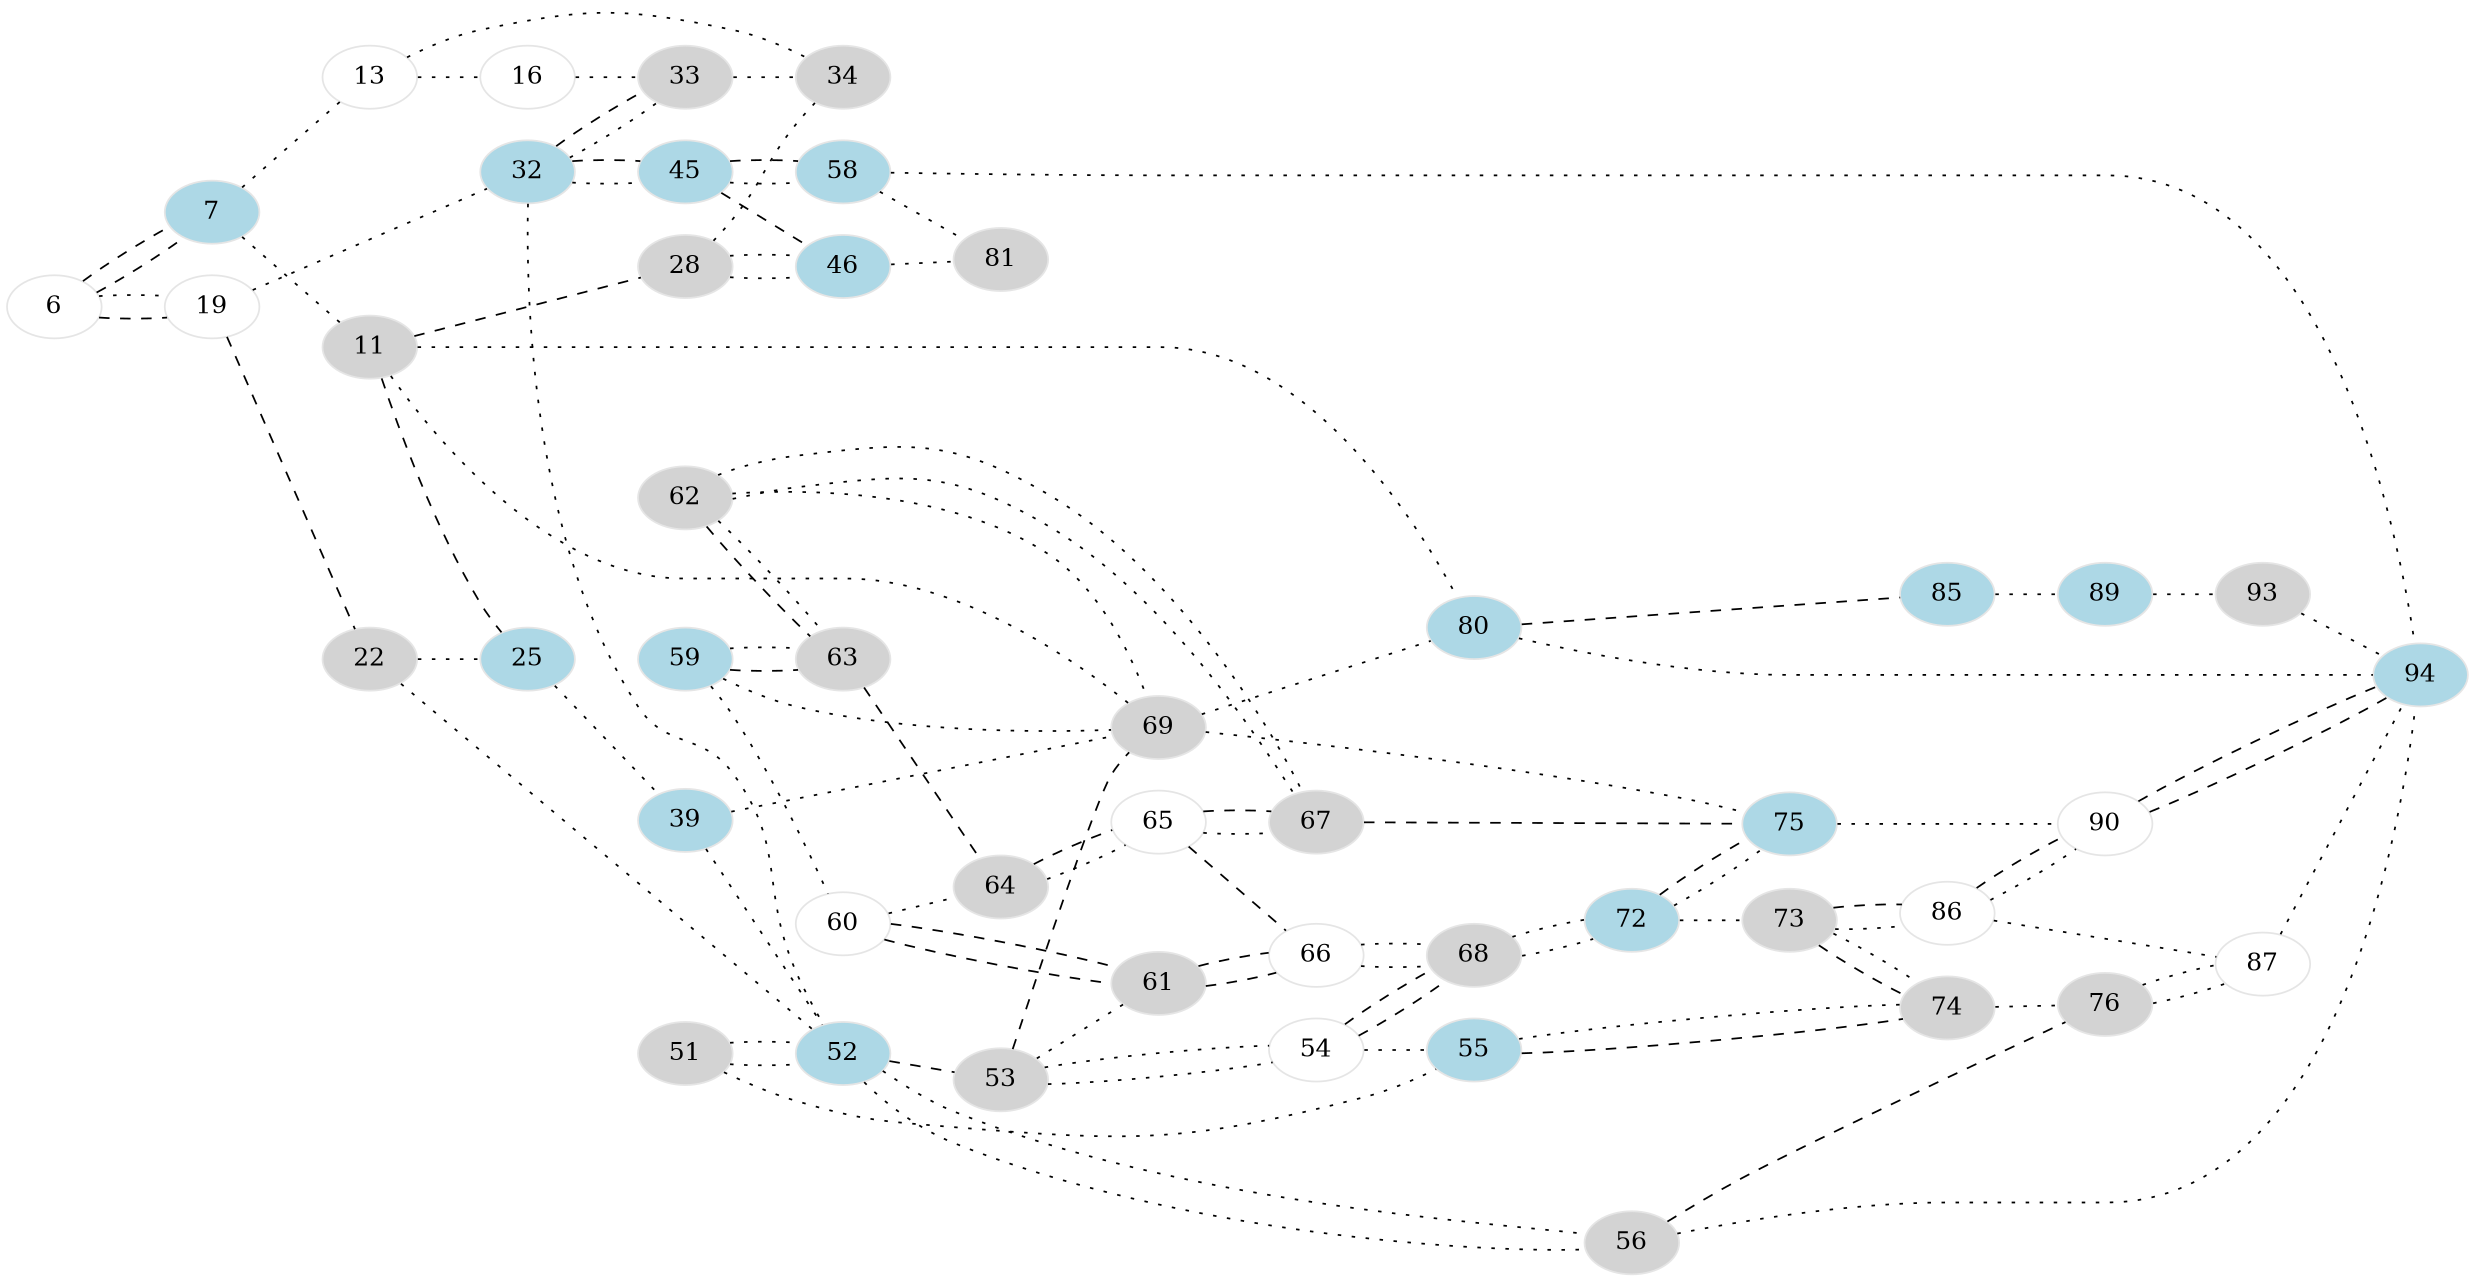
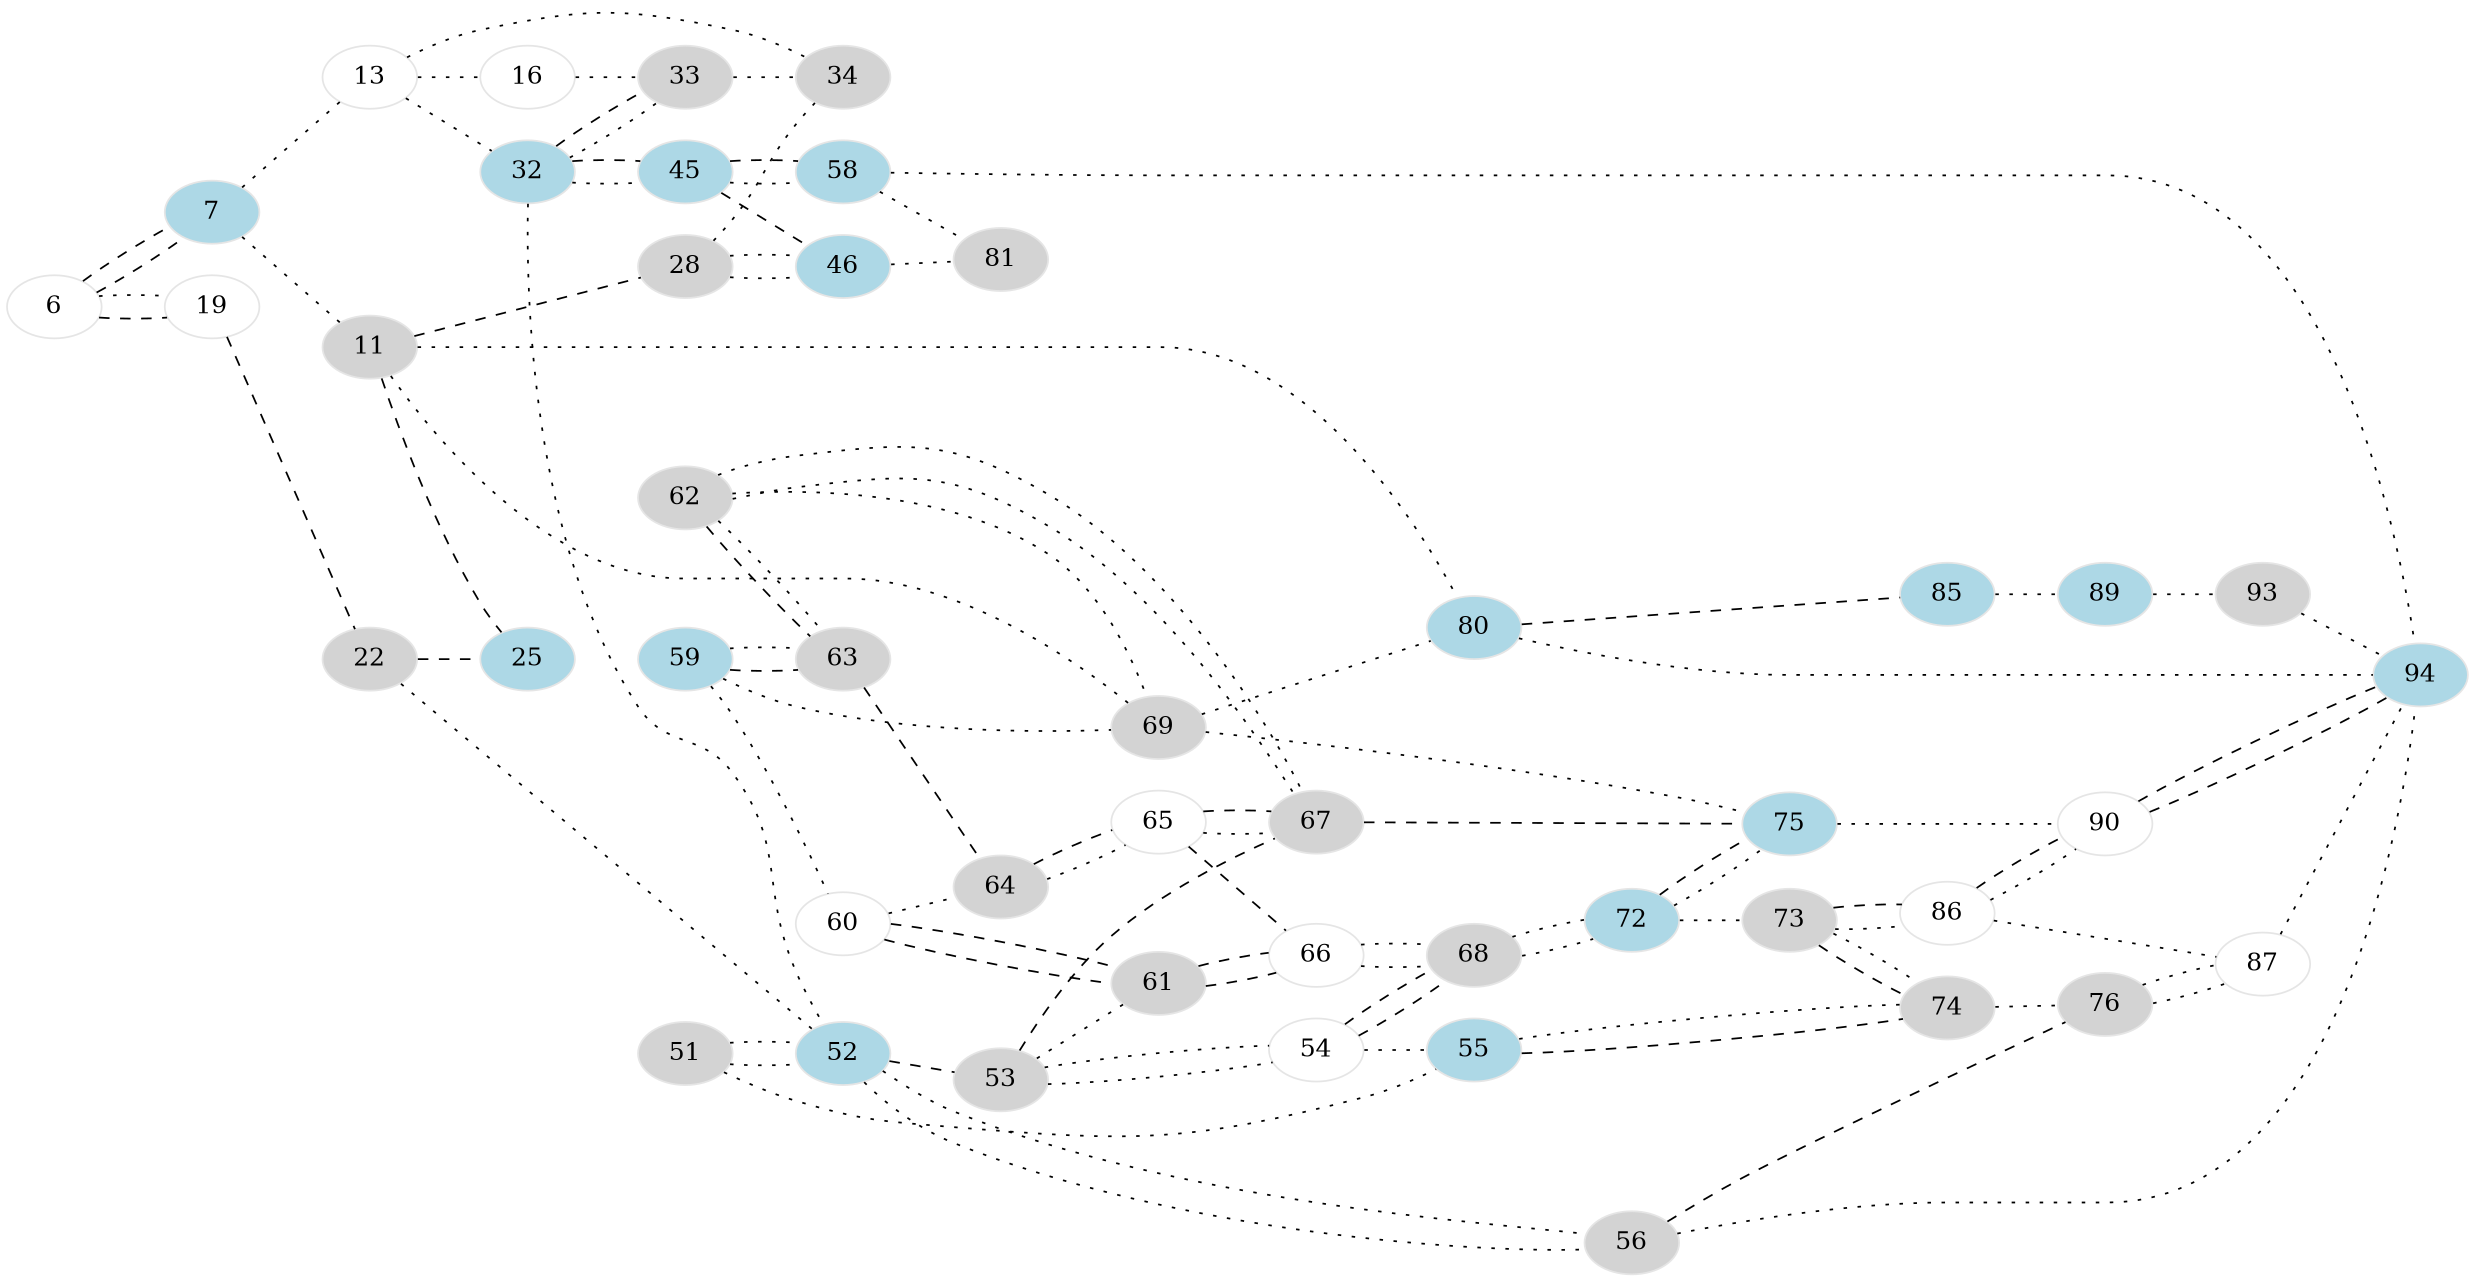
(370, 239) -> (449, 125)
(449, 659) -> (449, 659)
(685, 820) -> none
(1064, 897) -> (1128, 922)
